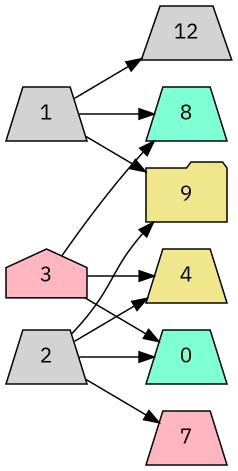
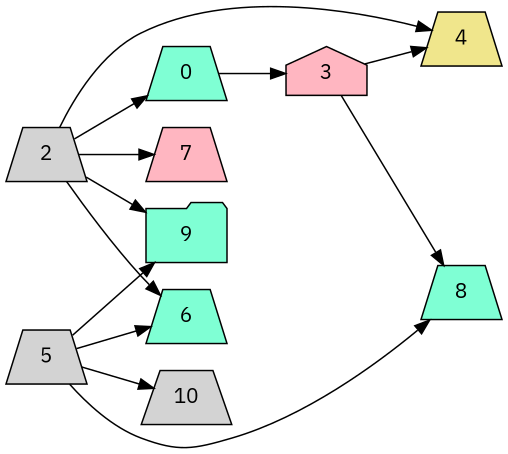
(186, 33) -> (186, 398)
(46, 114) -> (46, 357)
(186, 195) -> (186, 236)
(107, 311) -> (245, 74)
none -> (186, 317)
